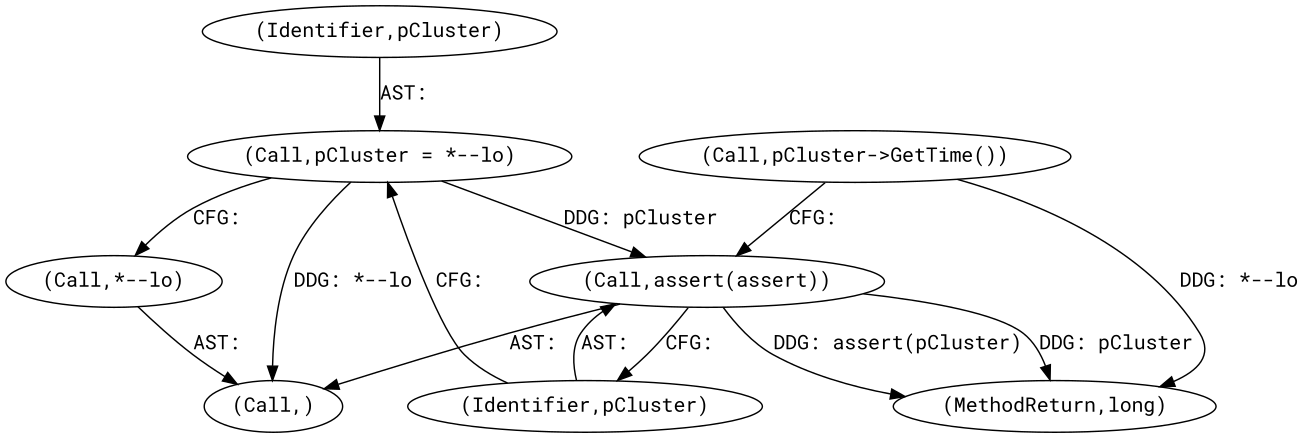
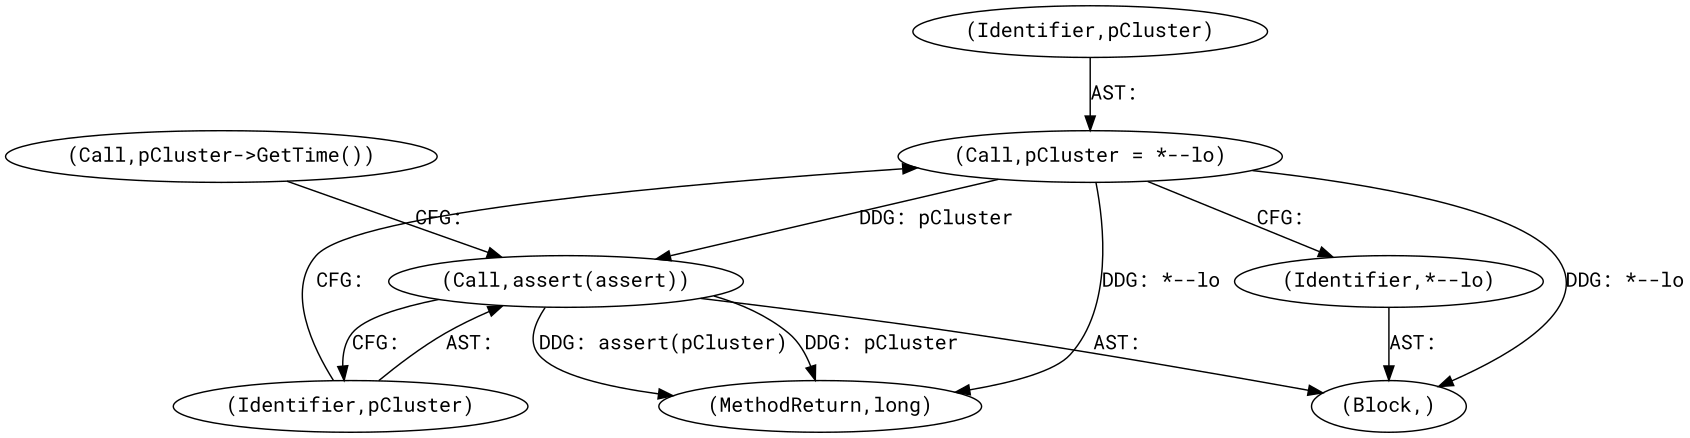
(1120, 252) -> (1089, 324)
(114, 281) -> (1389, 281)
(273, 406) -> (1389, 406)
